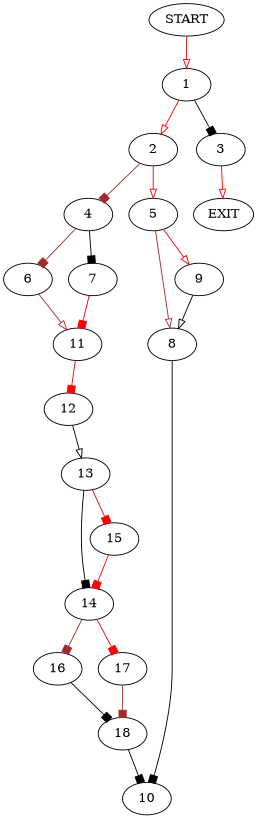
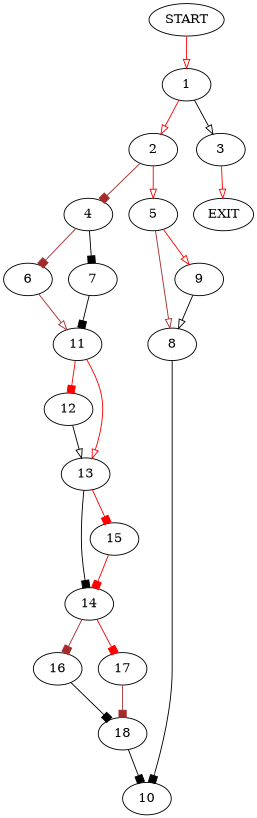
(202, 113) -> (202, 113)
(86, 307) -> (86, 307)
none -> (102, 404)
